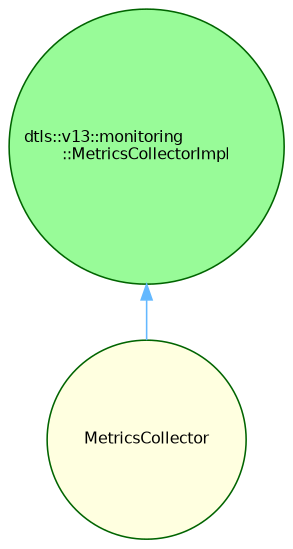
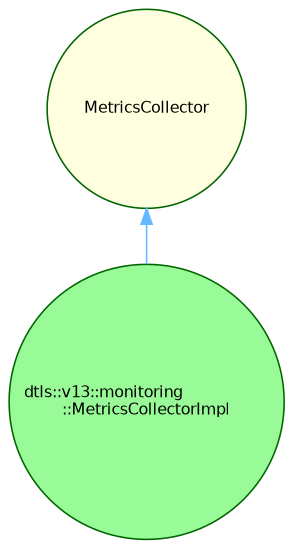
(147, 320) -> (147, 244)
